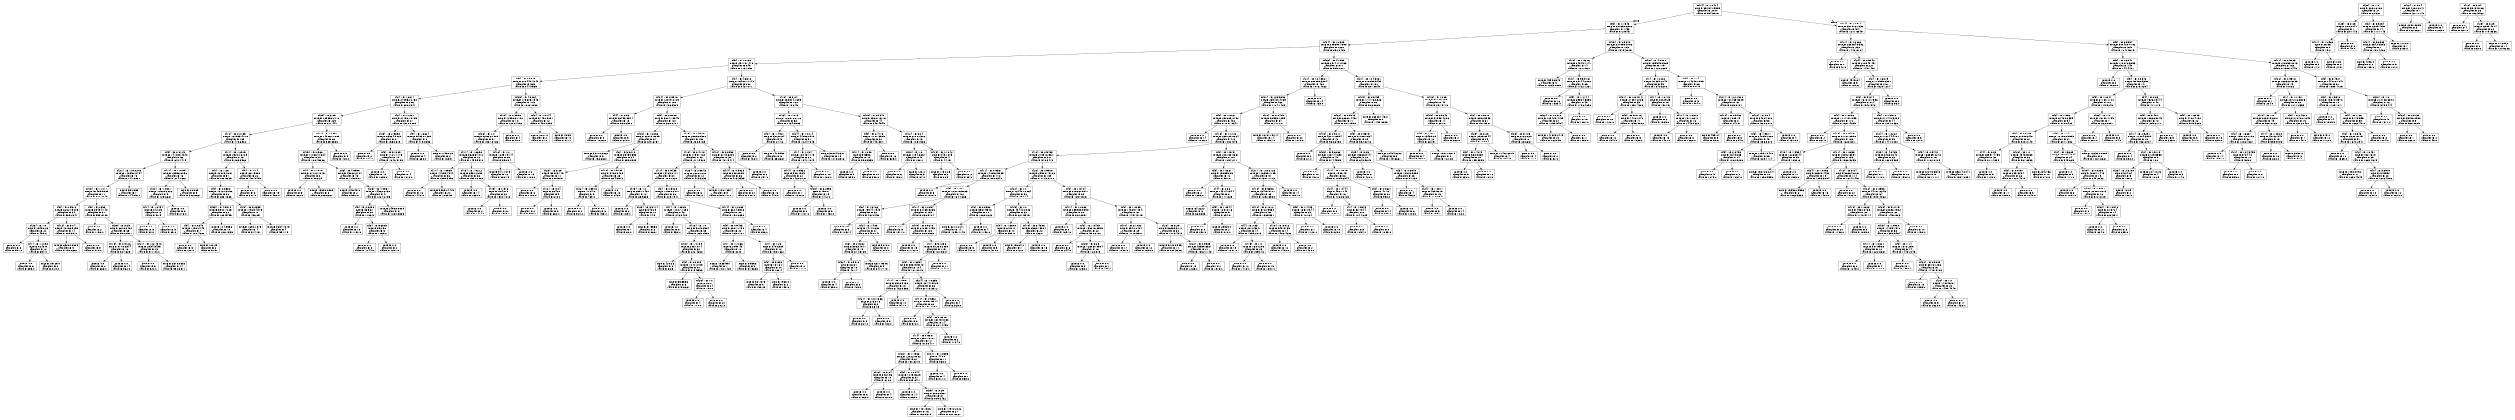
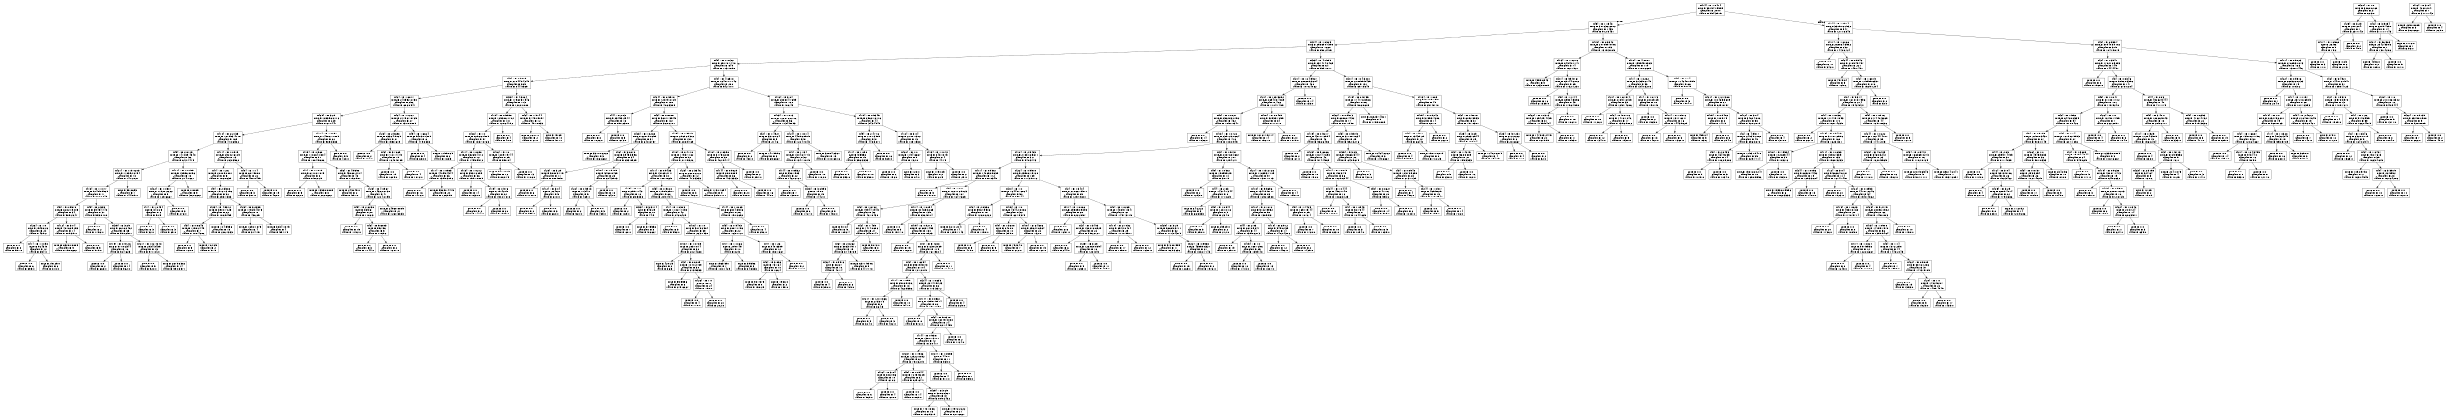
none -> (2001, 164)
